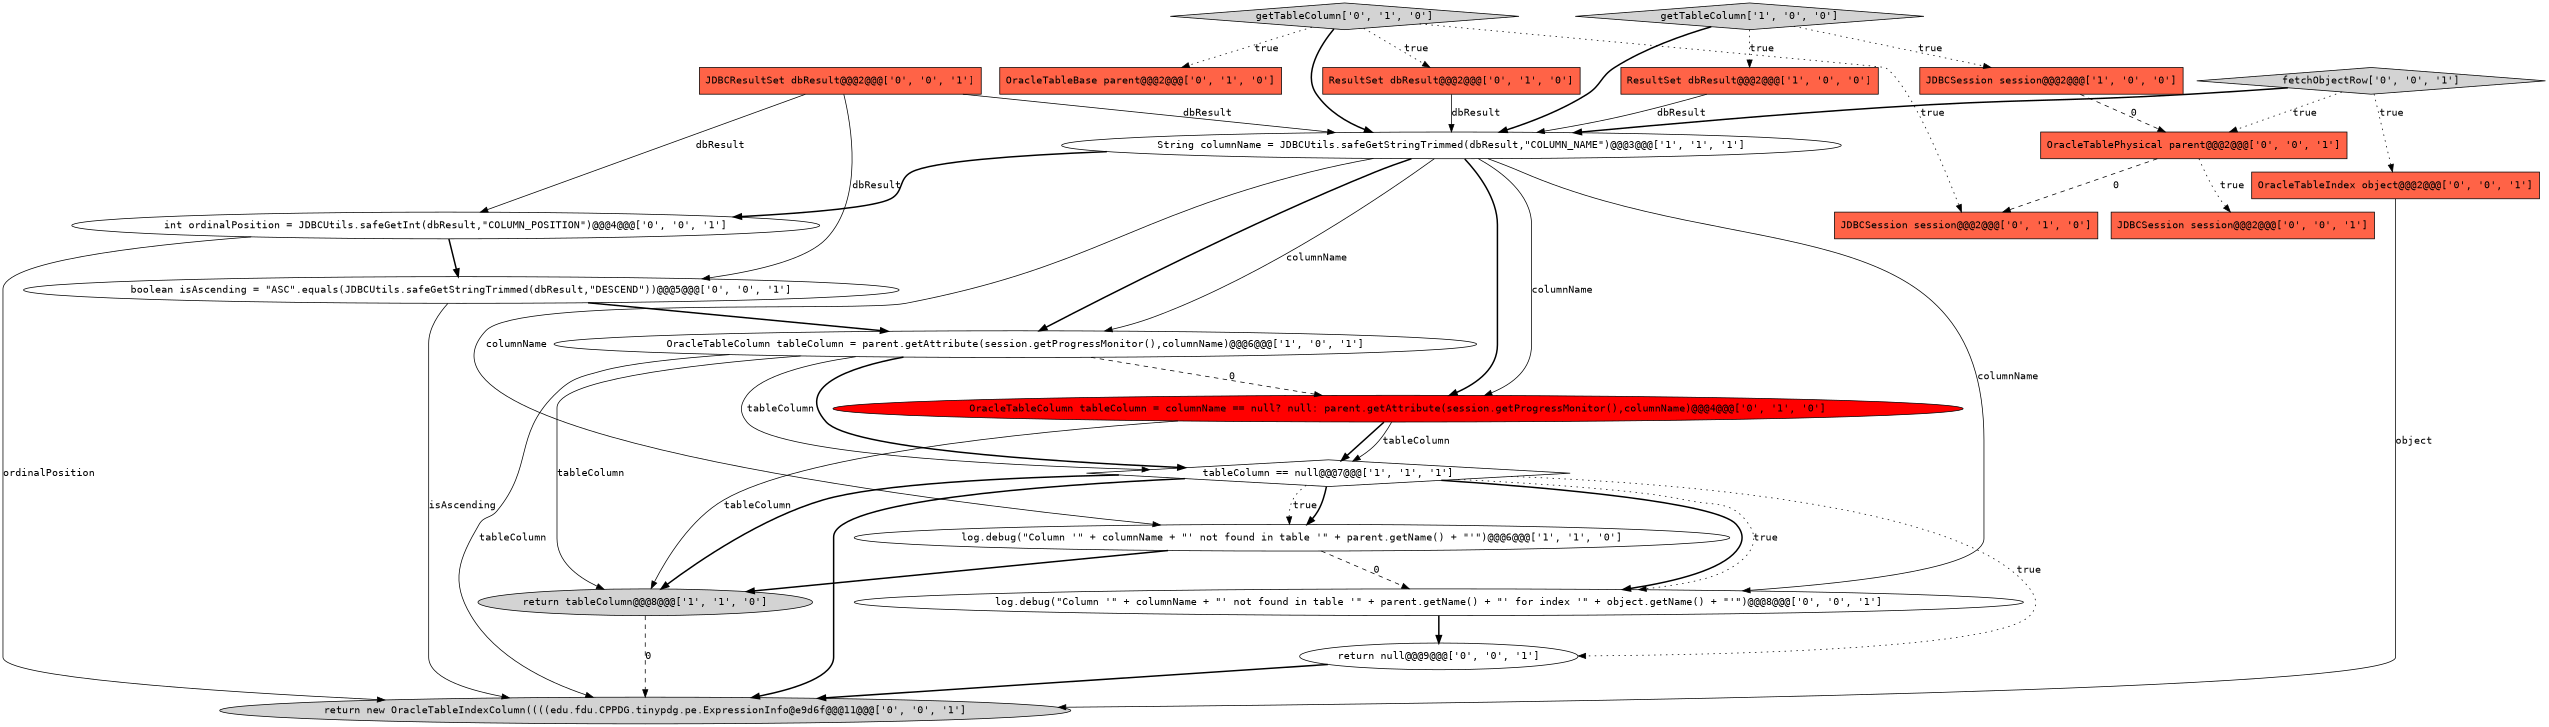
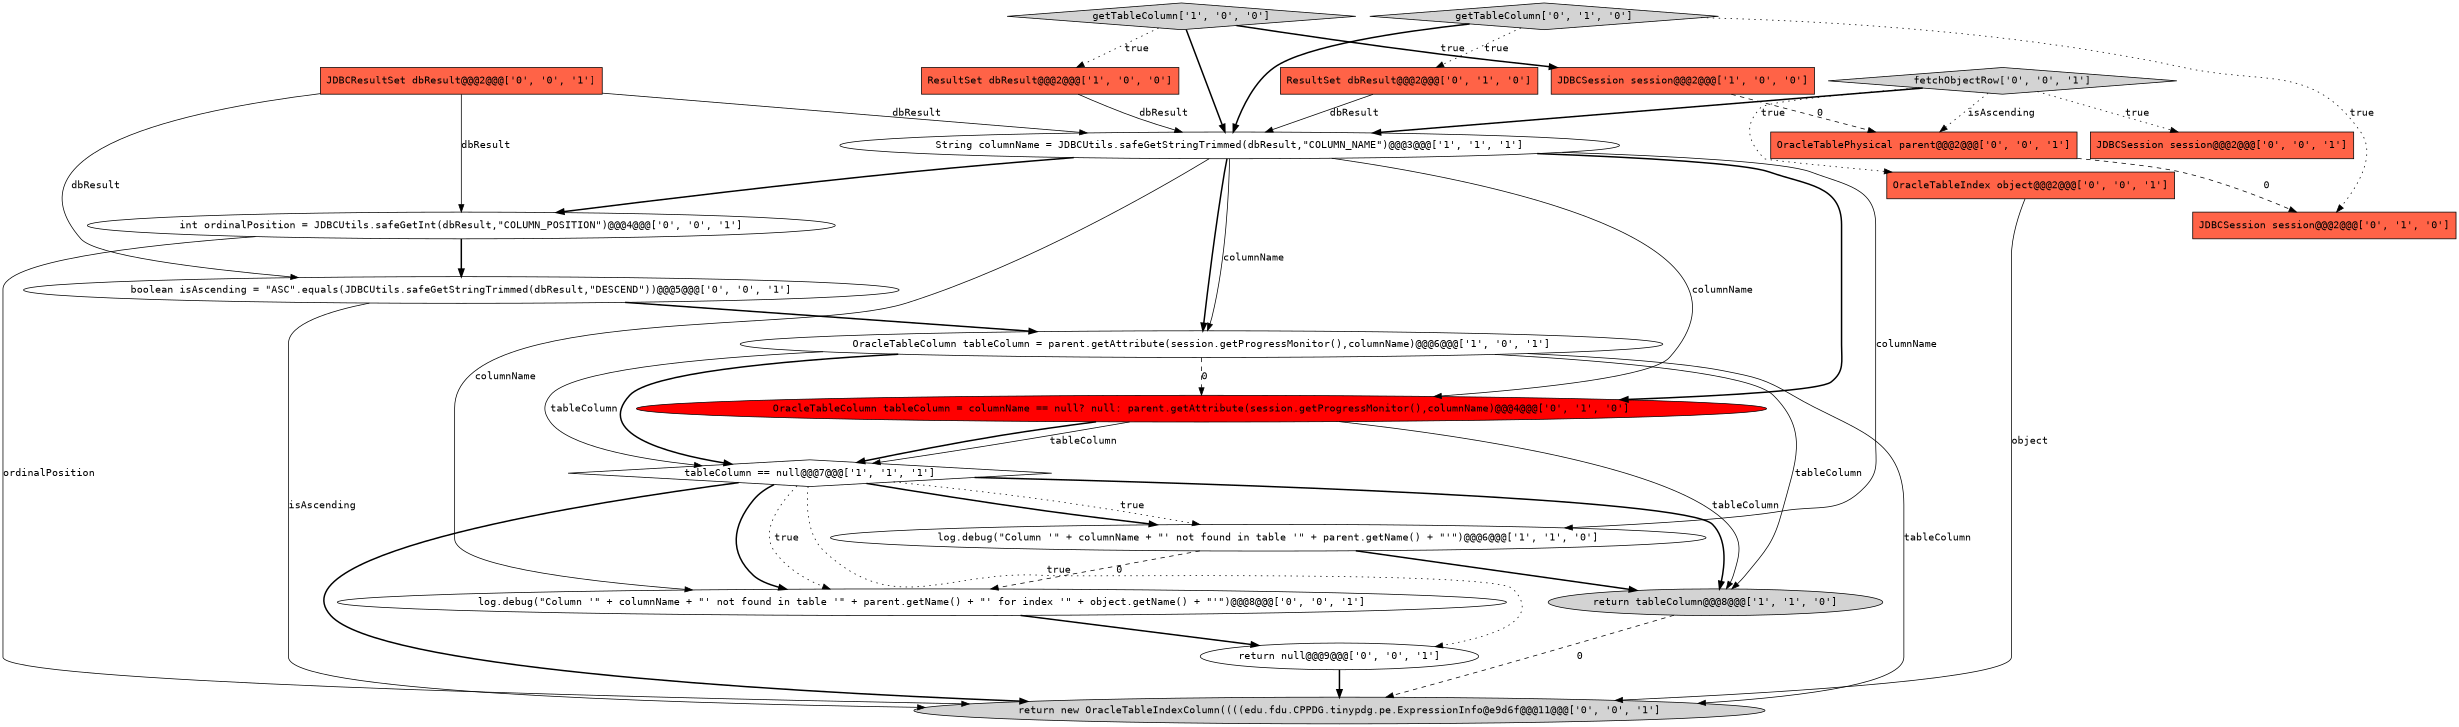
(1889, 46) -> (1393, 48)
(1141, 81) -> none
(2305, 113) -> (2001, 113)
(2211, 183) -> (2104, 111)
